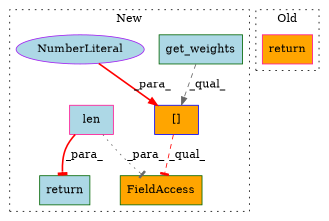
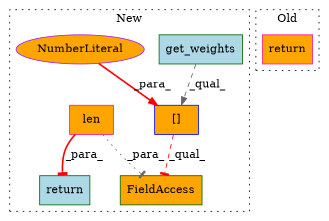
(80, 49) -> (80, 49)
(91, 120) -> (91, 120)
